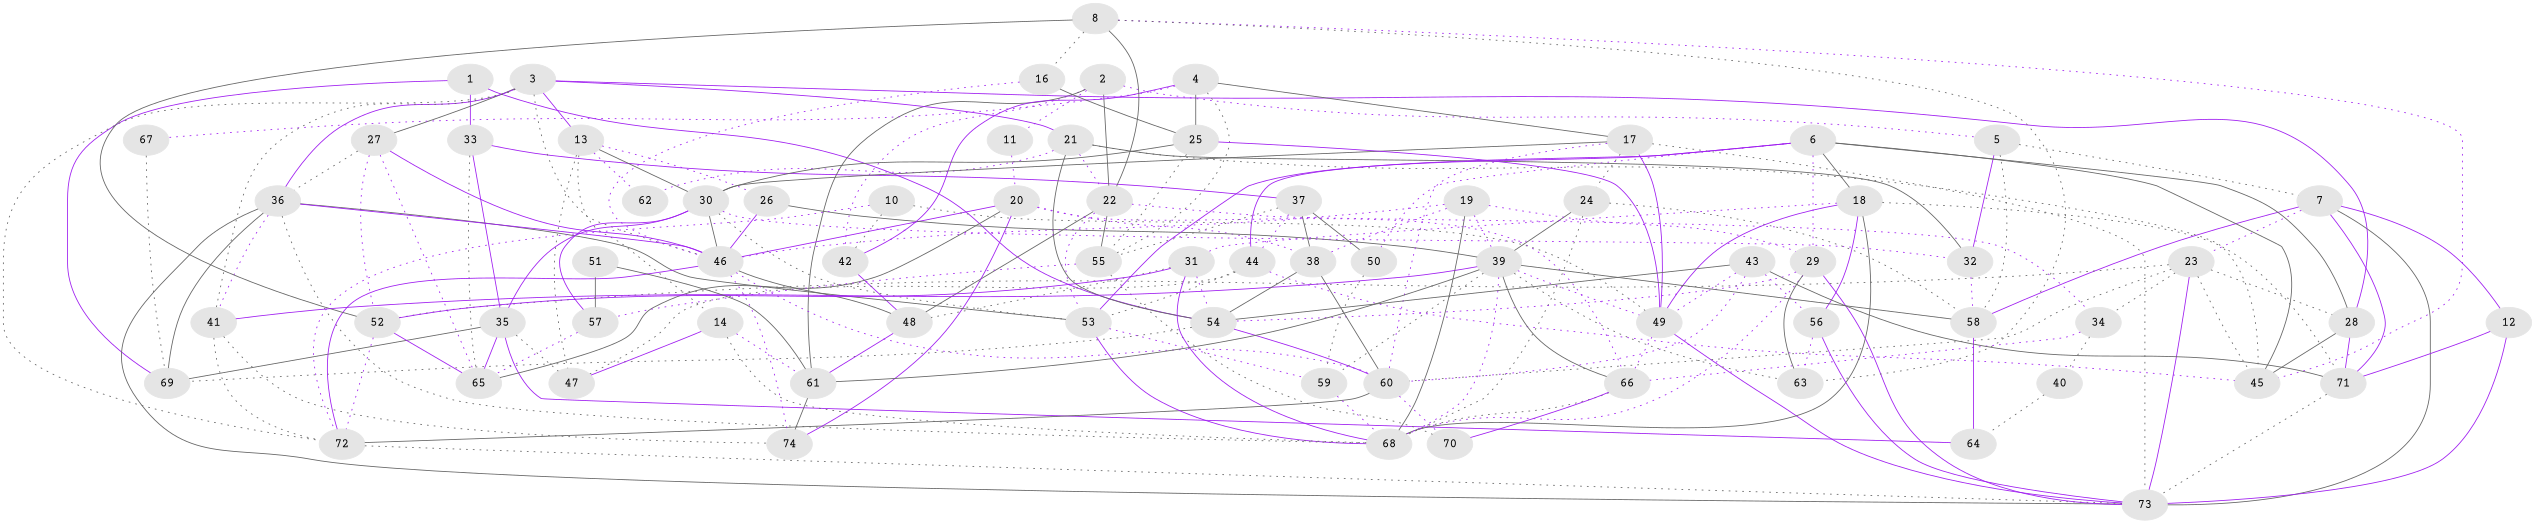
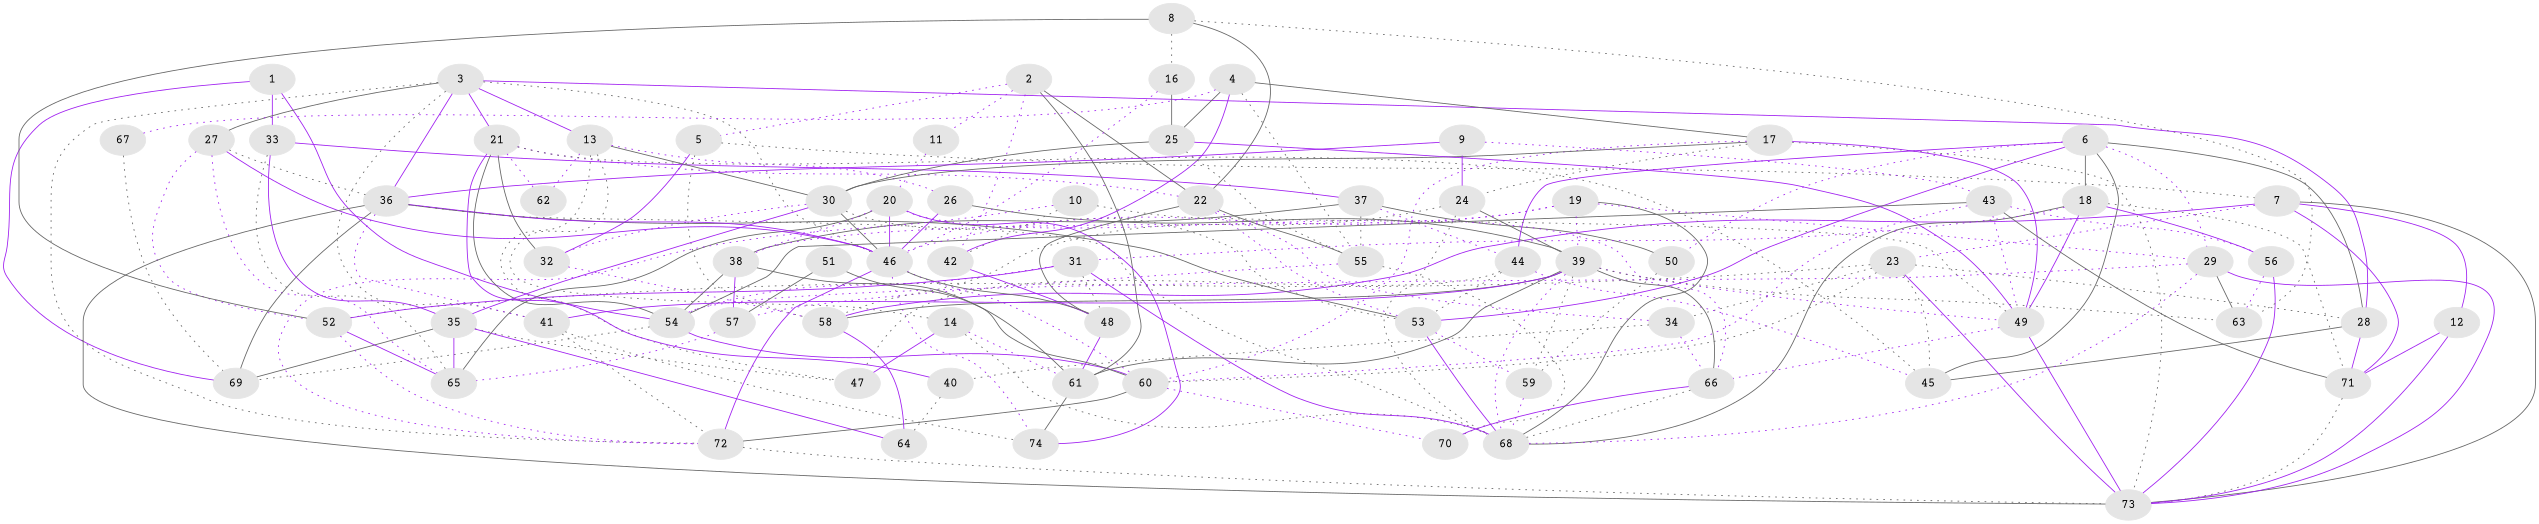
(1970, 64) -> none
none -> (1462, 140)
(563, 251) -> (734, 292)
none -> (735, 356)
